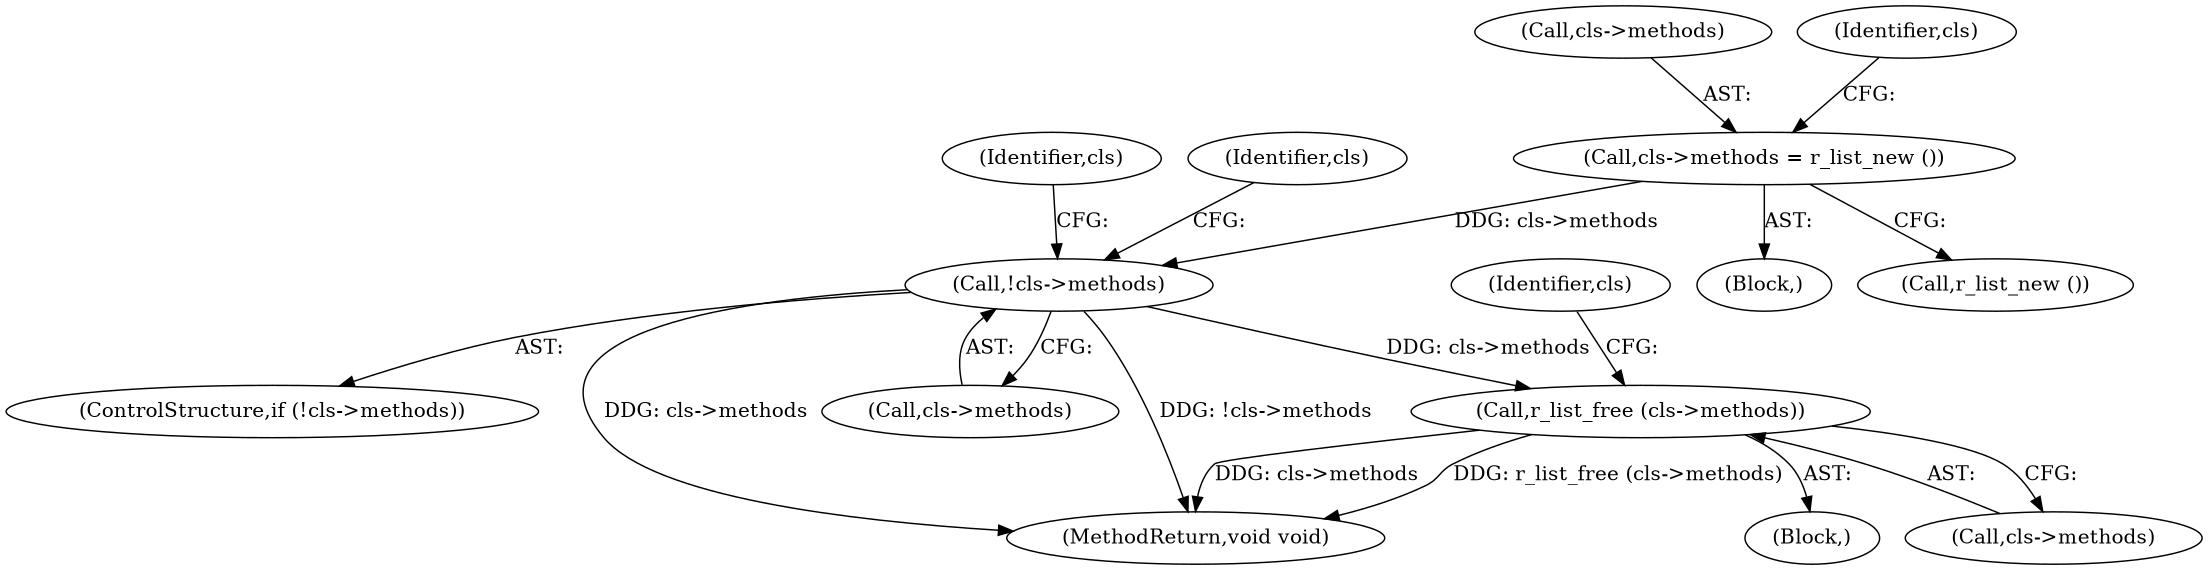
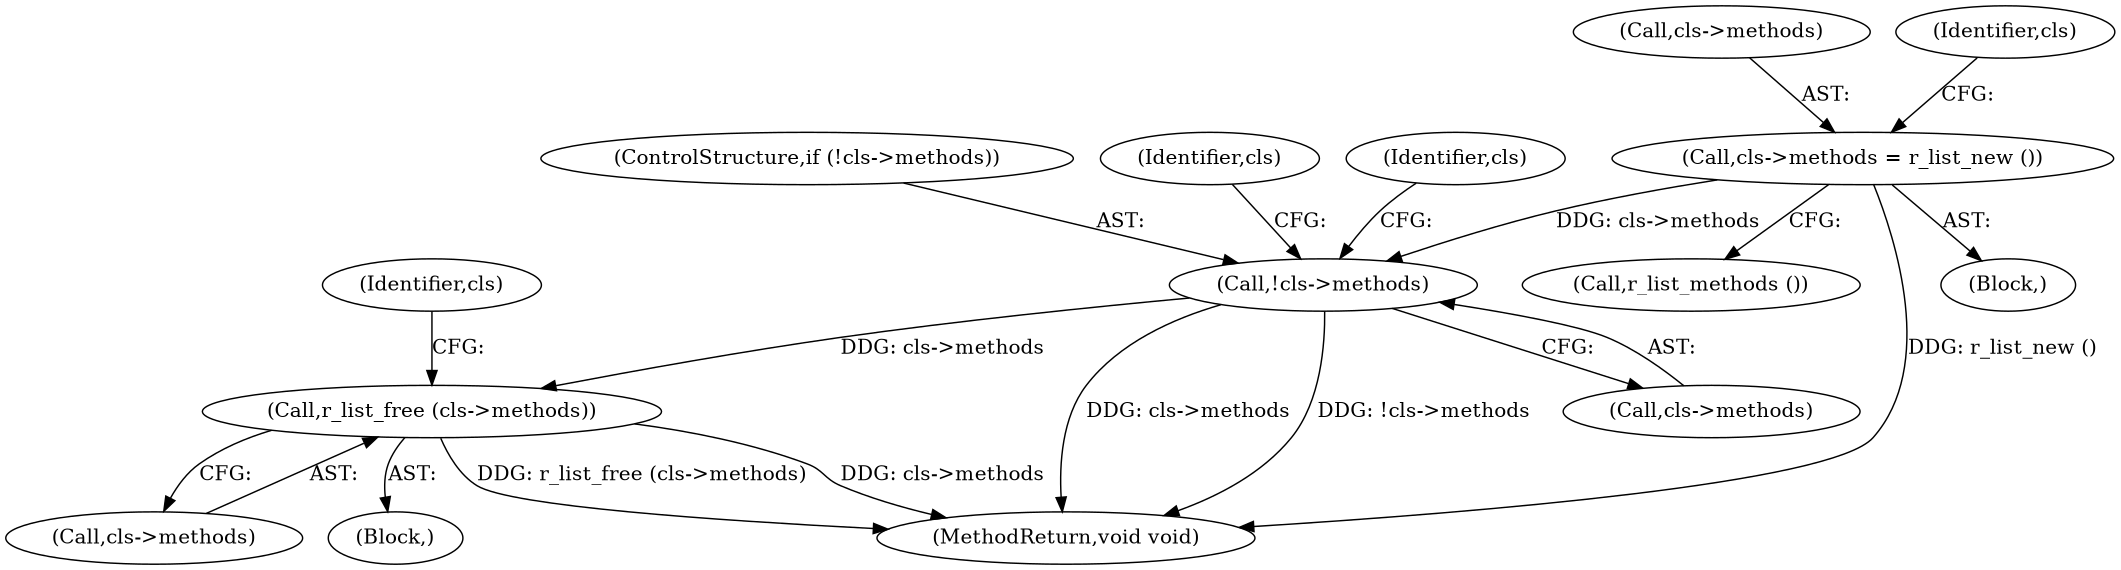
(1996, 285) -> (1691, 285)
(629, 319) -> (1064, 221)
none -> (1699, 485)
